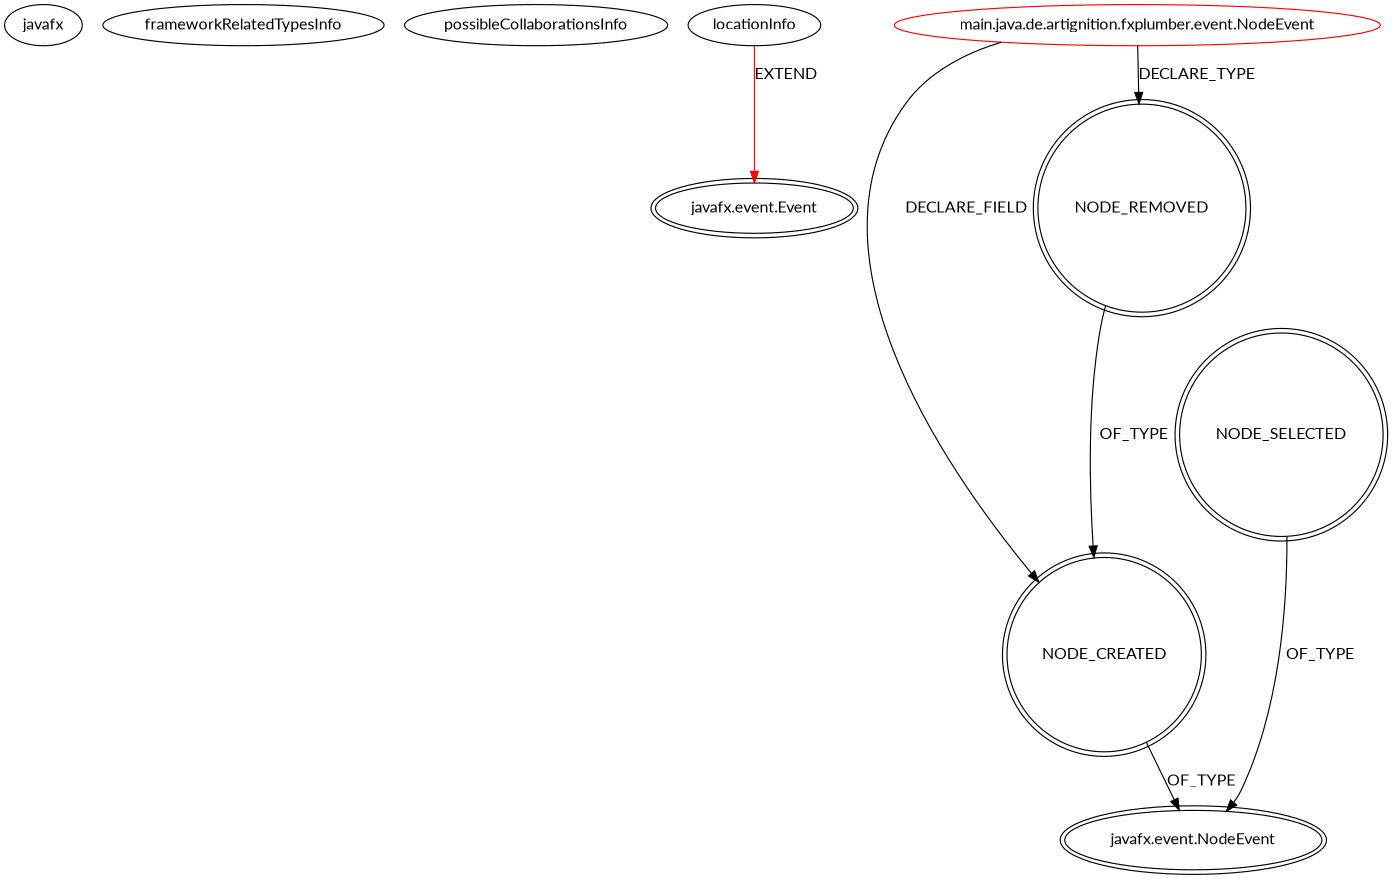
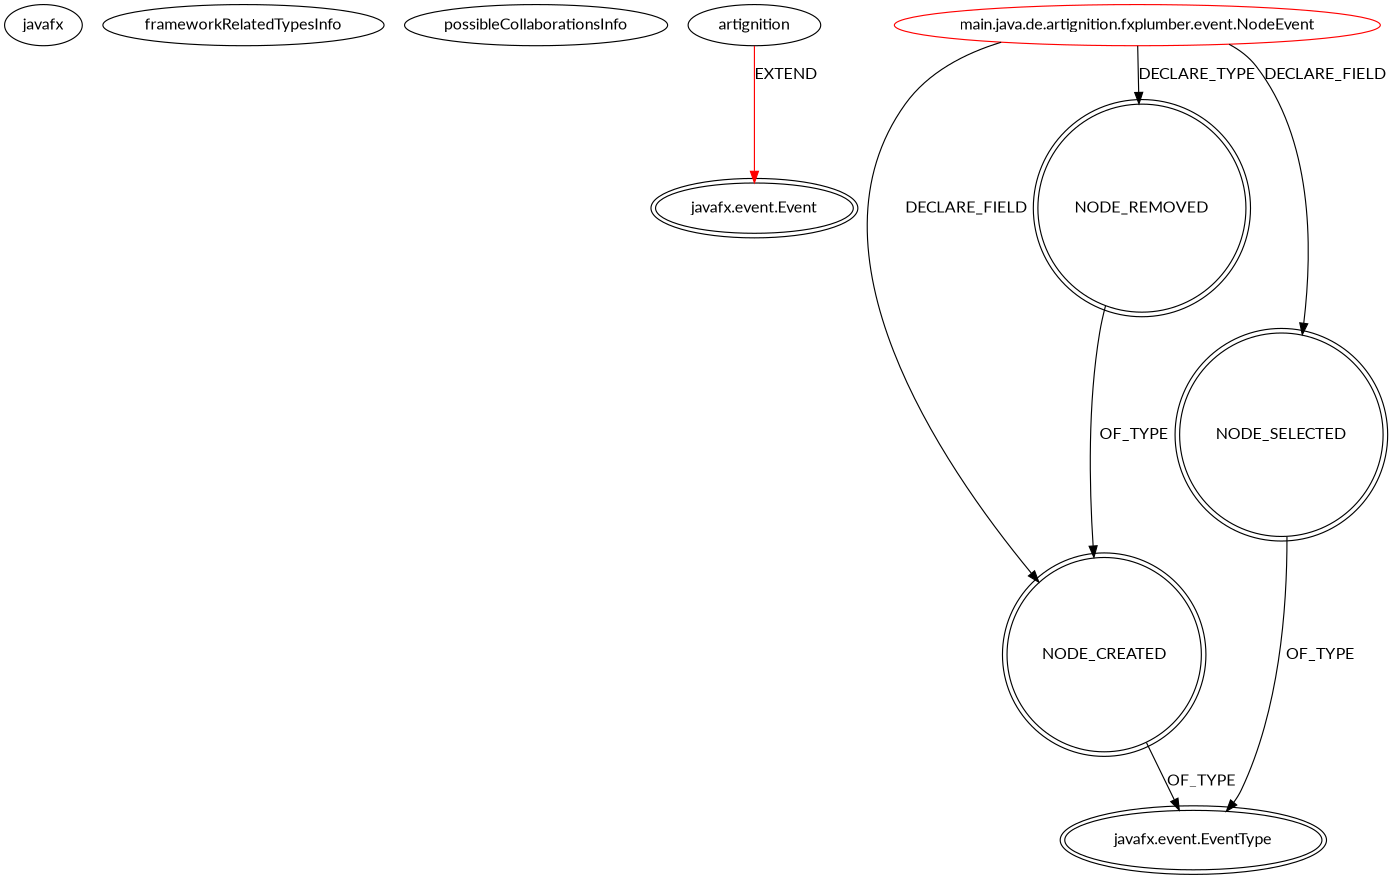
(754, 25) -> (754, 25)
none -> (1301, 172)
(1193, 840) -> (1193, 840)
